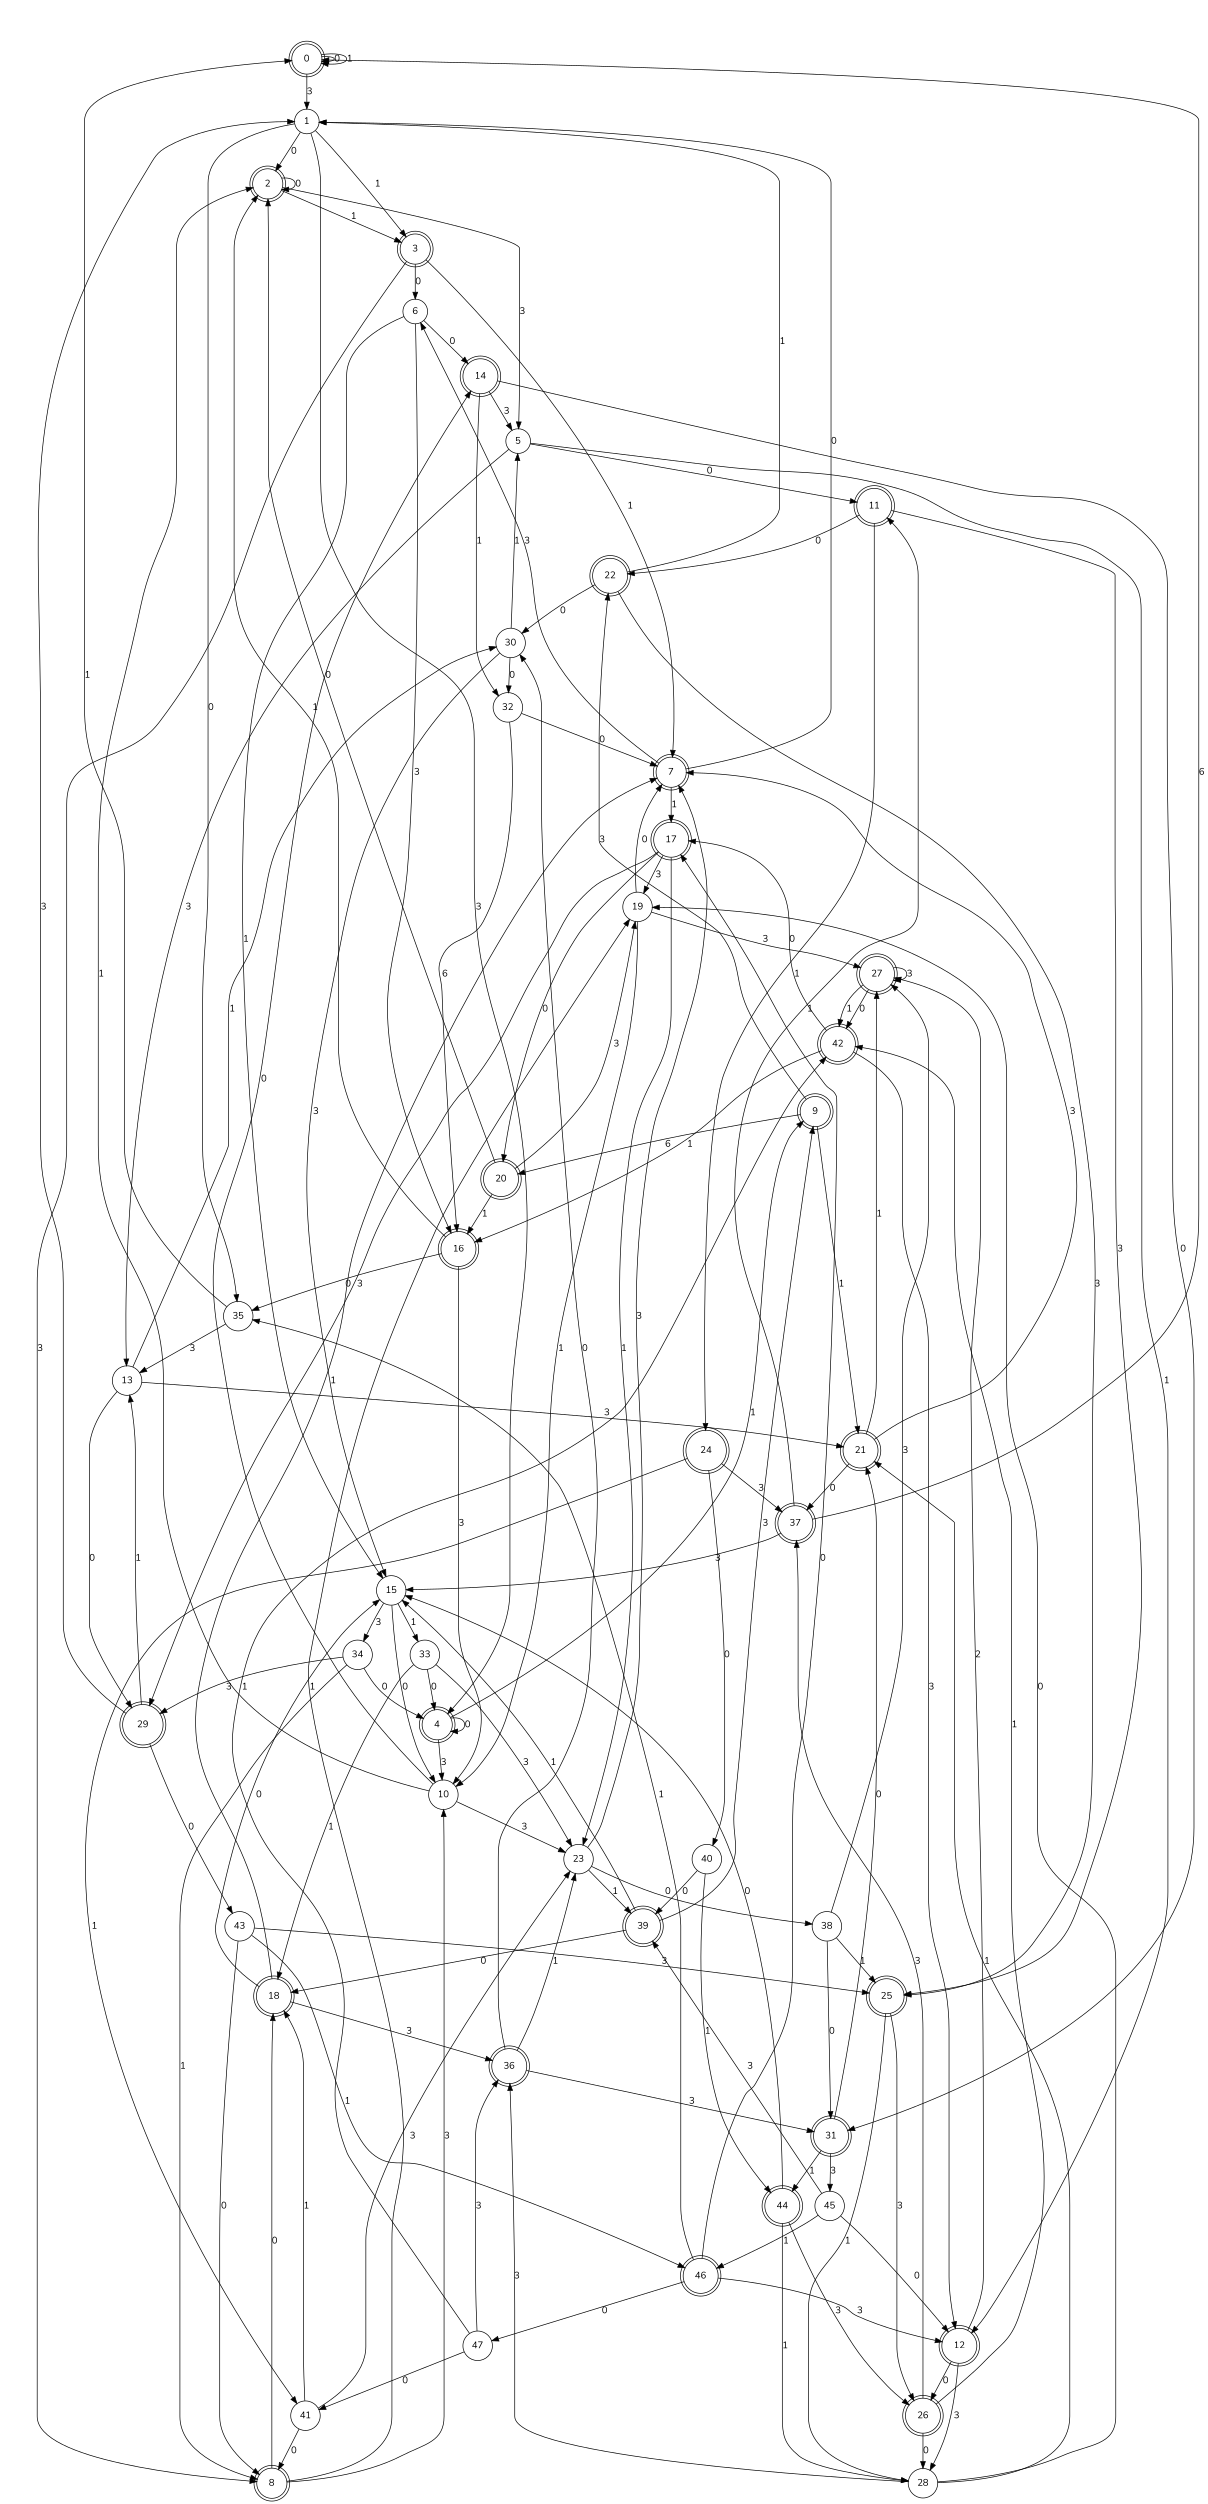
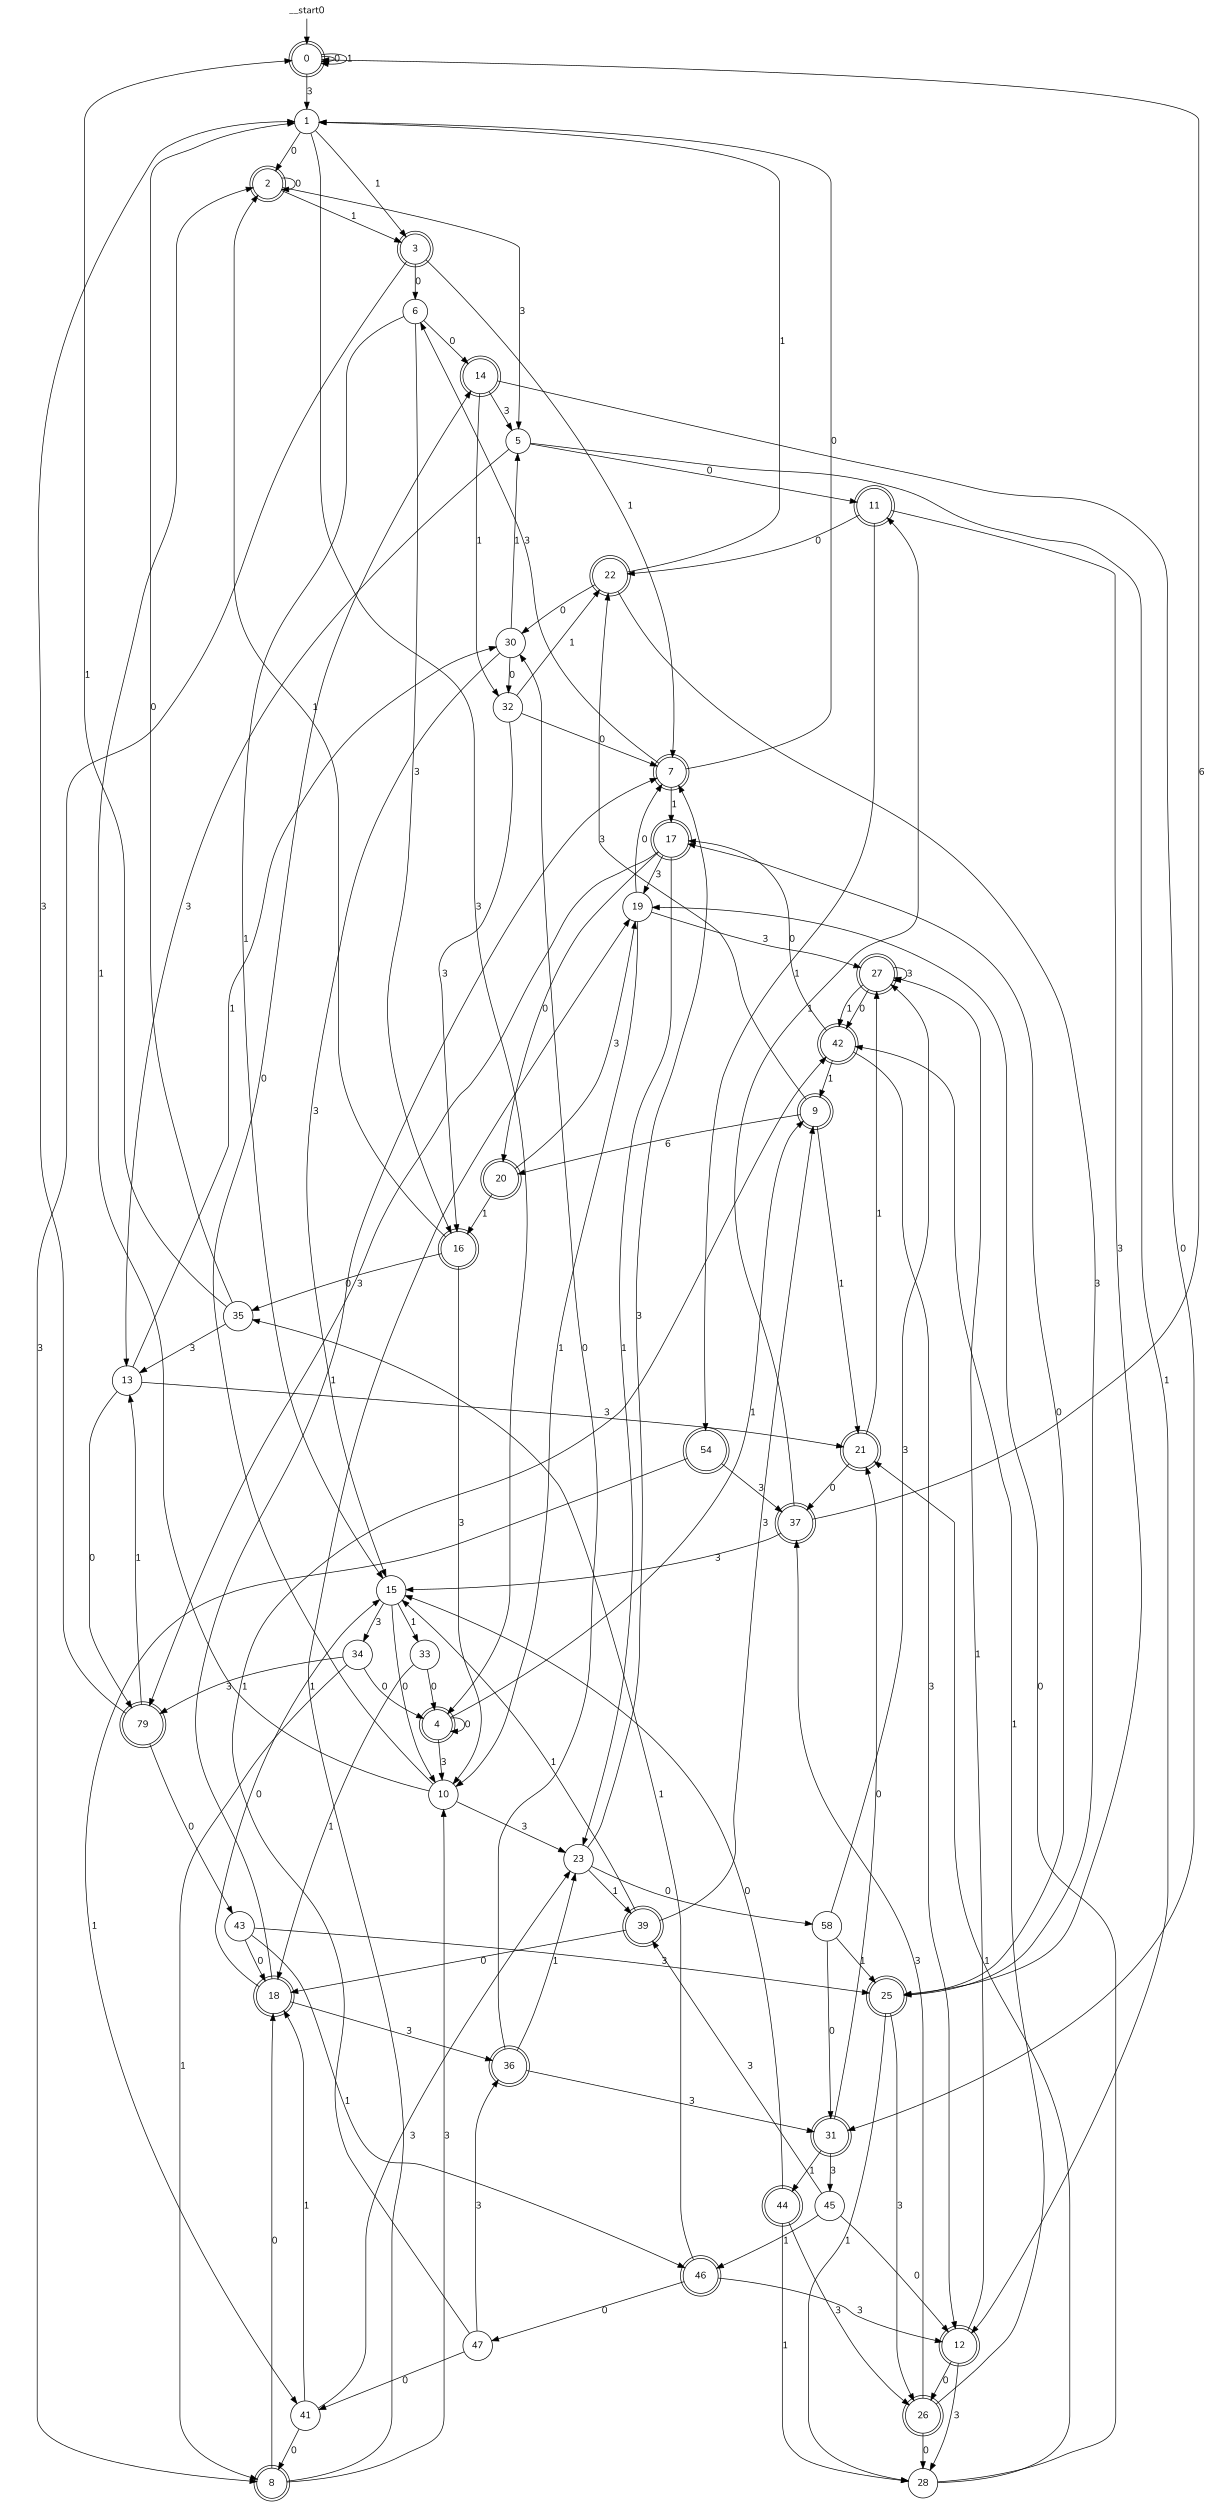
none -> (307, 11)
none -> (556, 645)
(208, 685) -> (150, 670)
(330, 694) -> none
(445, 974) -> (445, 974)
(1051, 1051) -> none
(658, 1157) -> (827, 1076)
(706, 1451) -> (706, 1451)
(821, 1546) -> (1046, 1356)
(978, 1655) -> (978, 1655)
(143, 1725) -> (143, 1725)
(509, 1747) -> none
(707, 1859) -> none
(827, 1926) -> (827, 1926)
(220, 2211) -> (253, 1958)
(547, 2437) -> none
